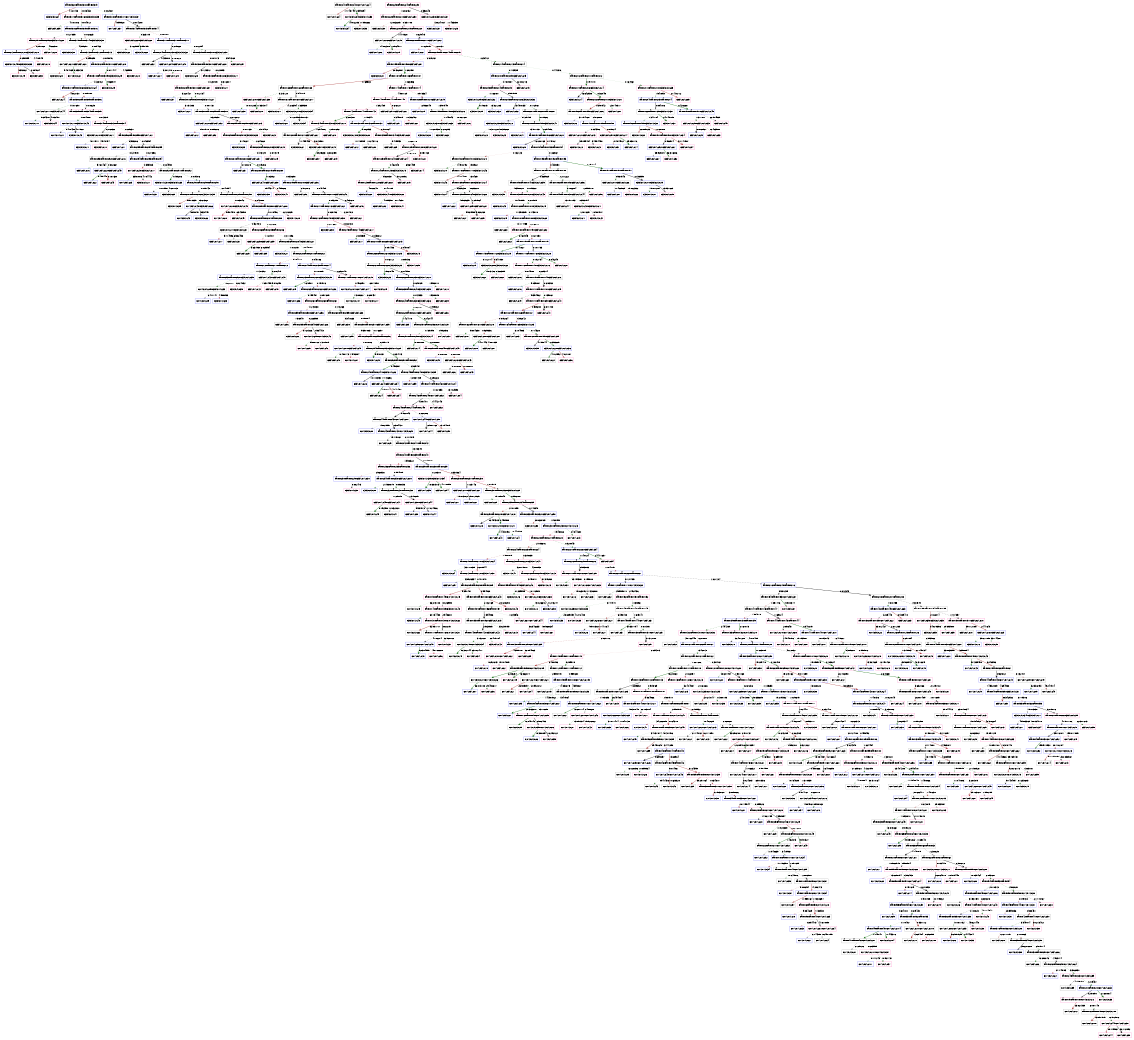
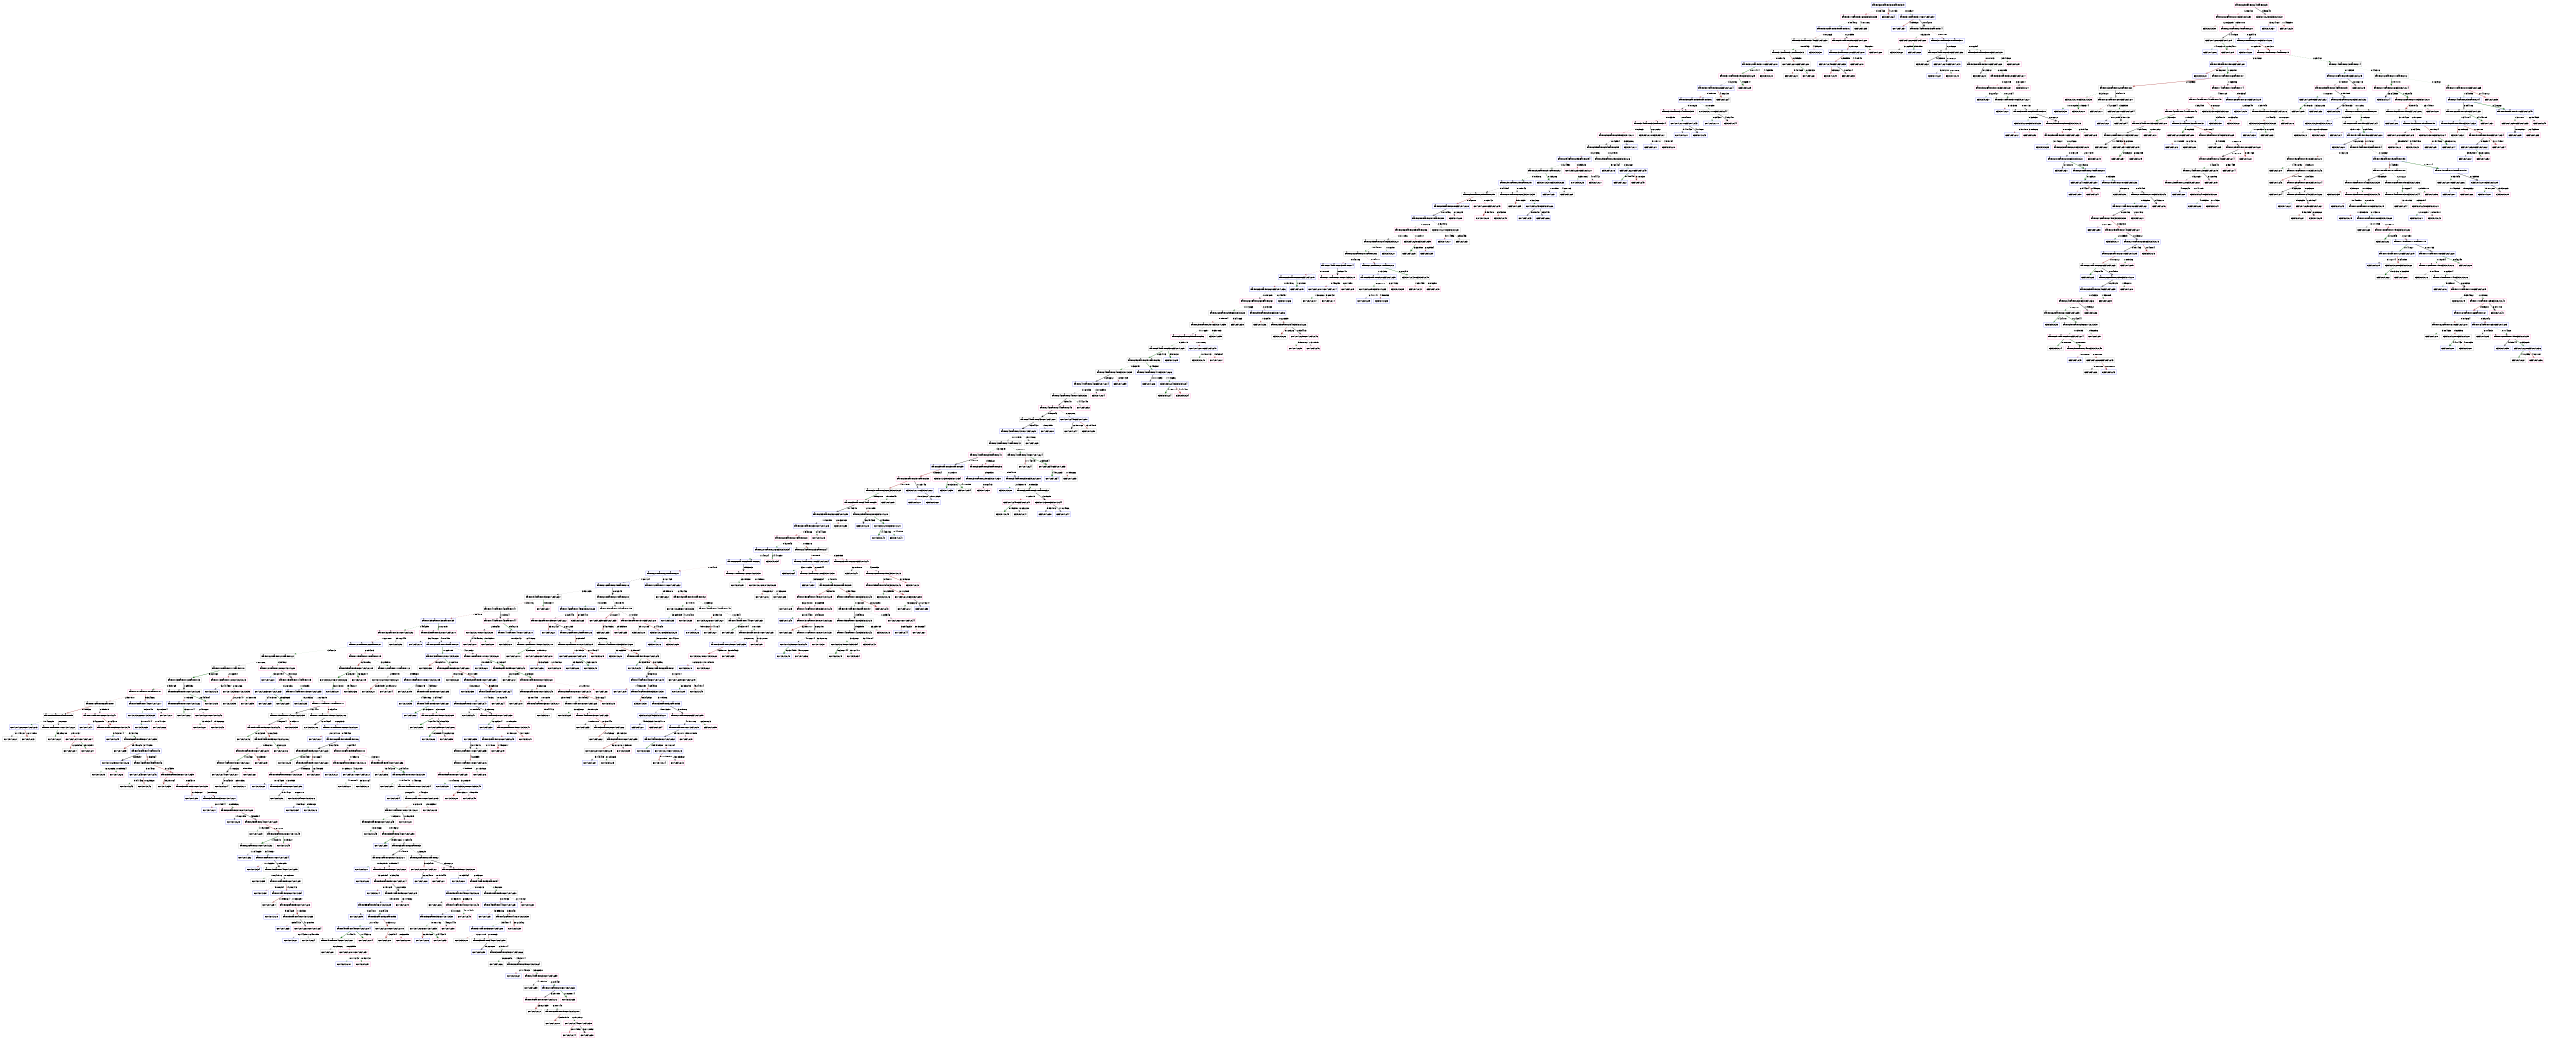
none -> (1014, 449)
(956, 709) -> (560, 698)
(926, 756) -> (470, 744)
(919, 816) -> (409, 816)
